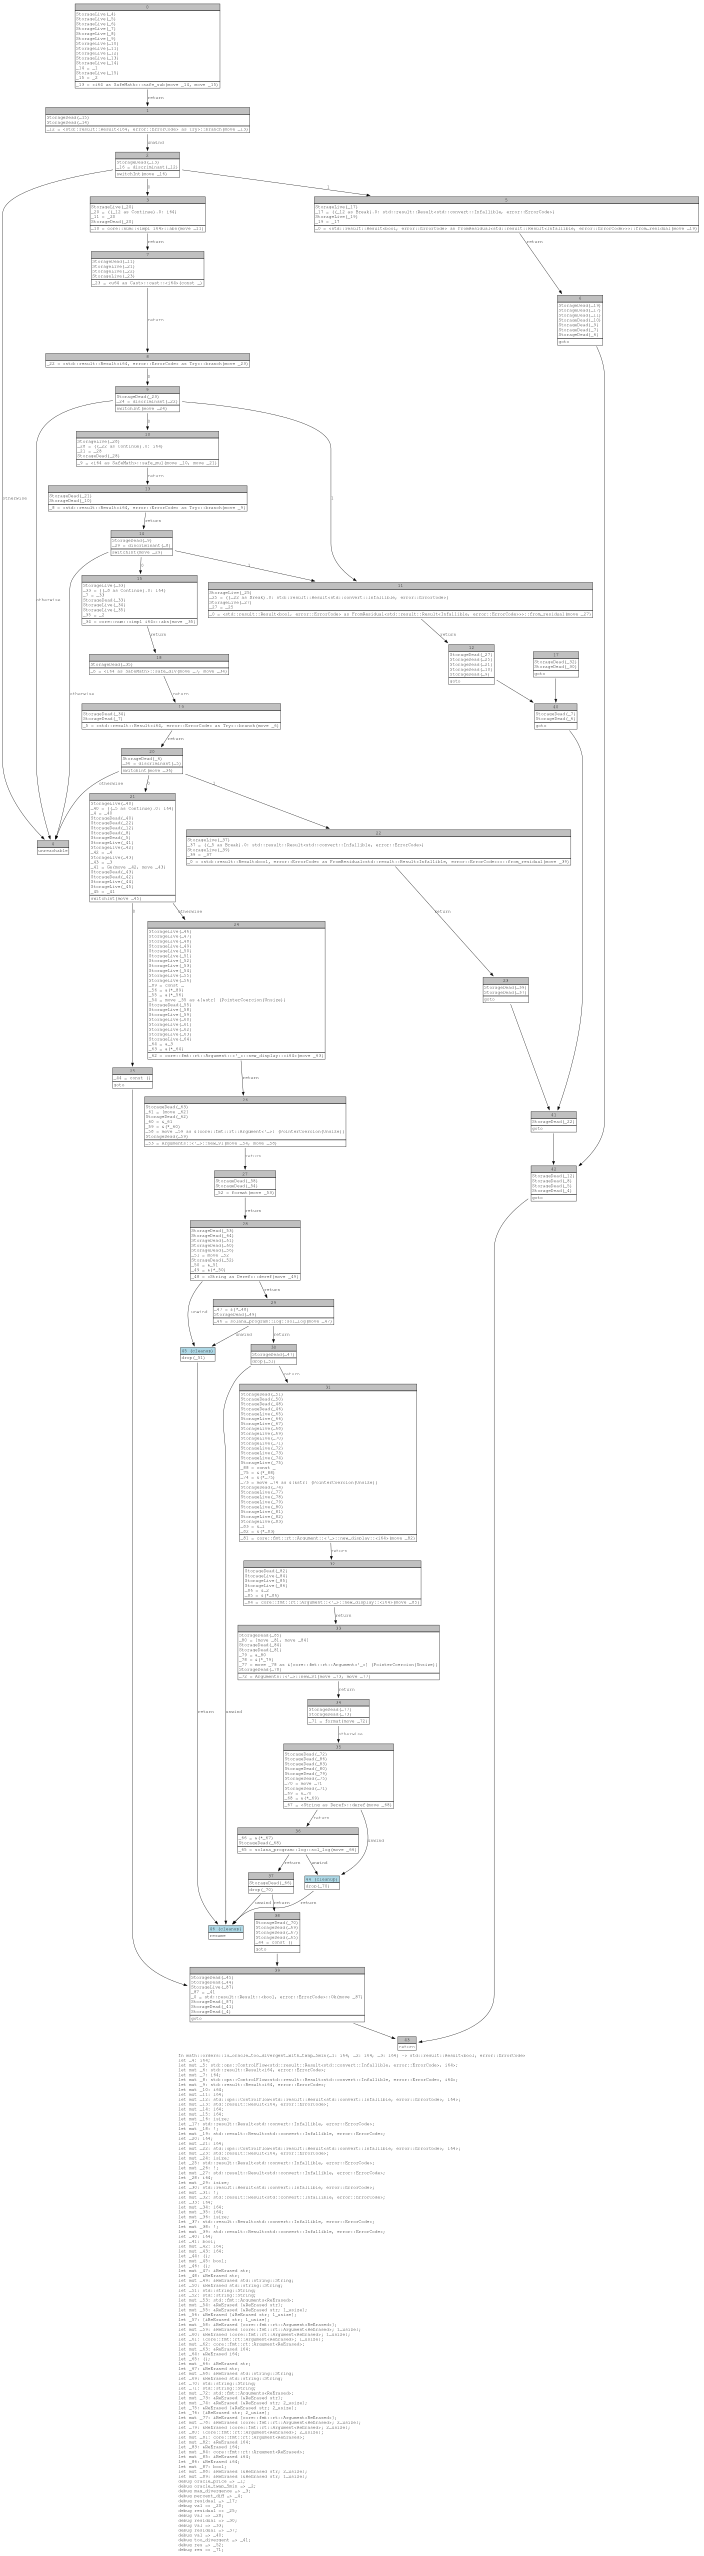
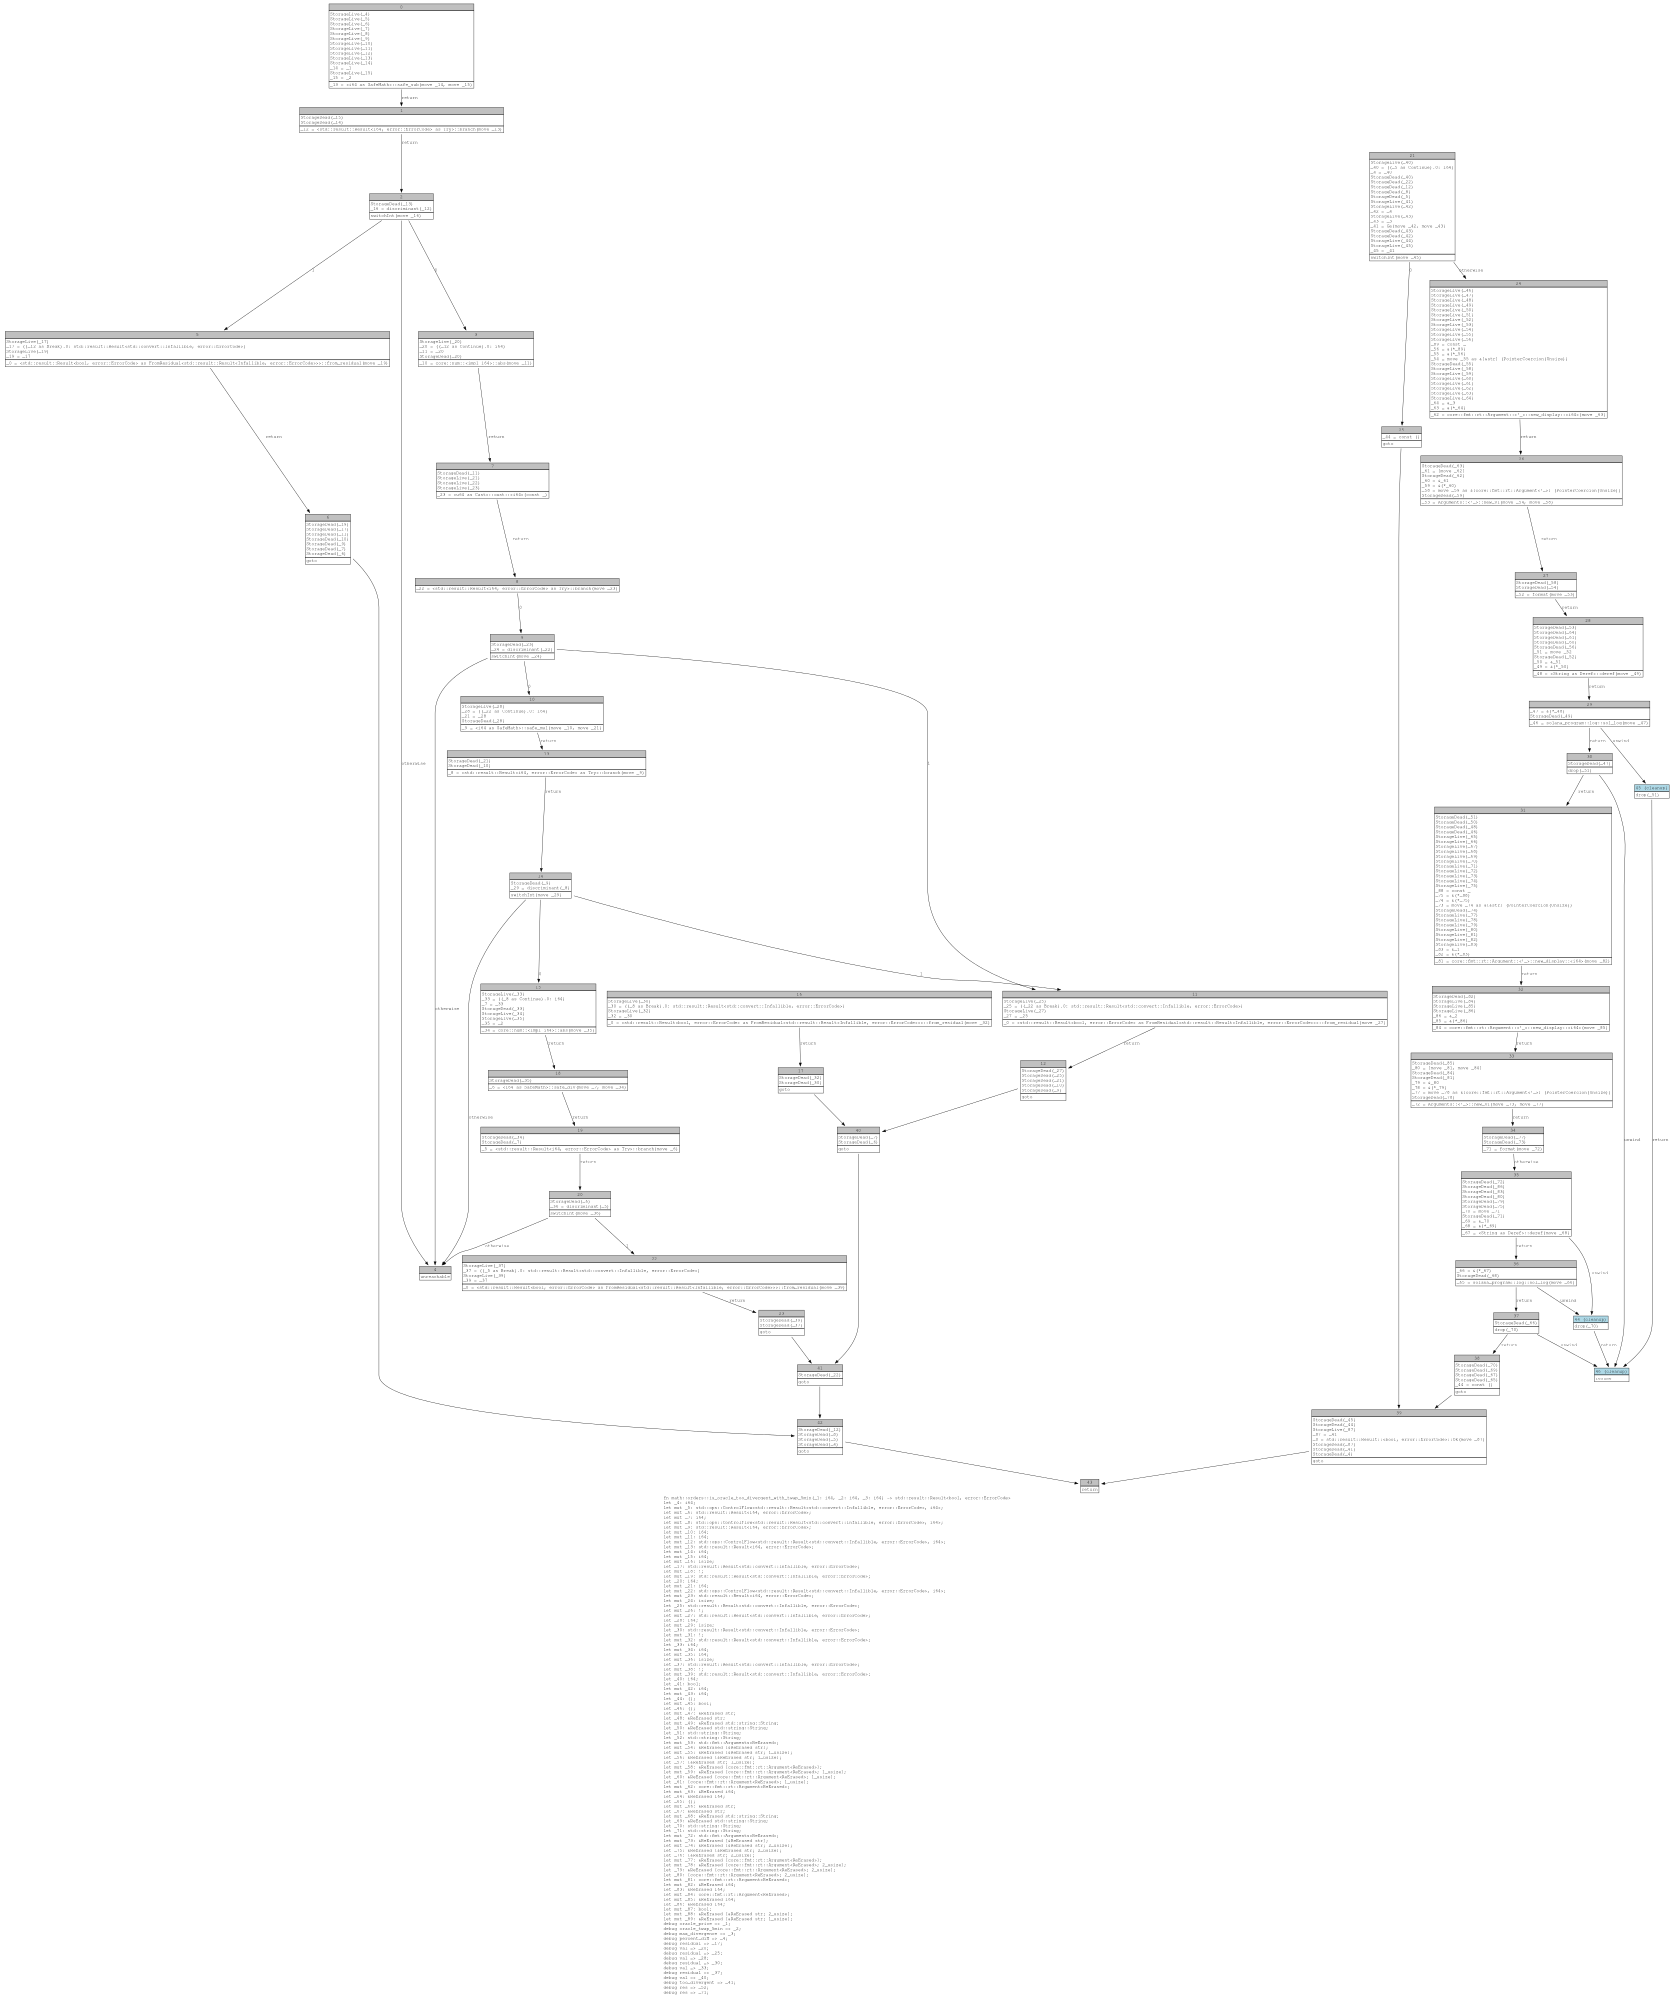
(156, 142) -> (410, 142)
(147, 782) -> none
none -> (799, 1009)
(188, 1311) -> none
